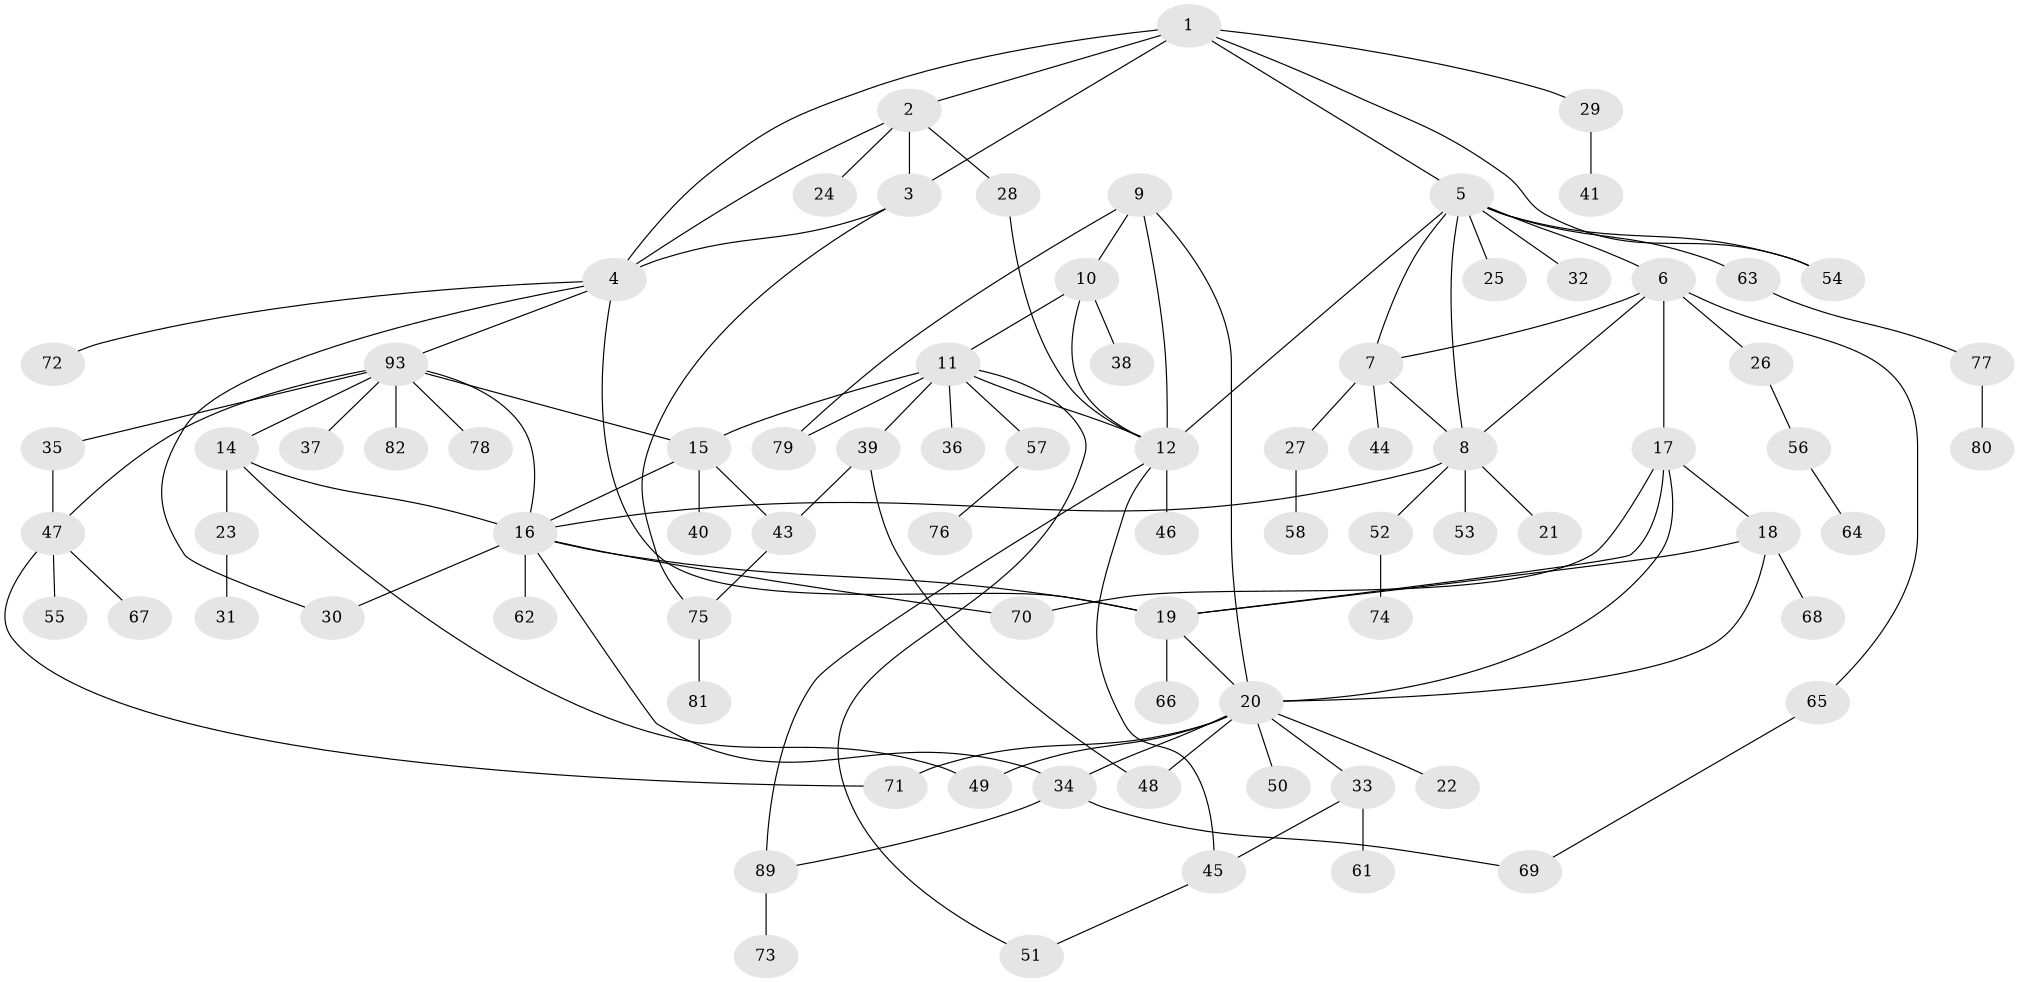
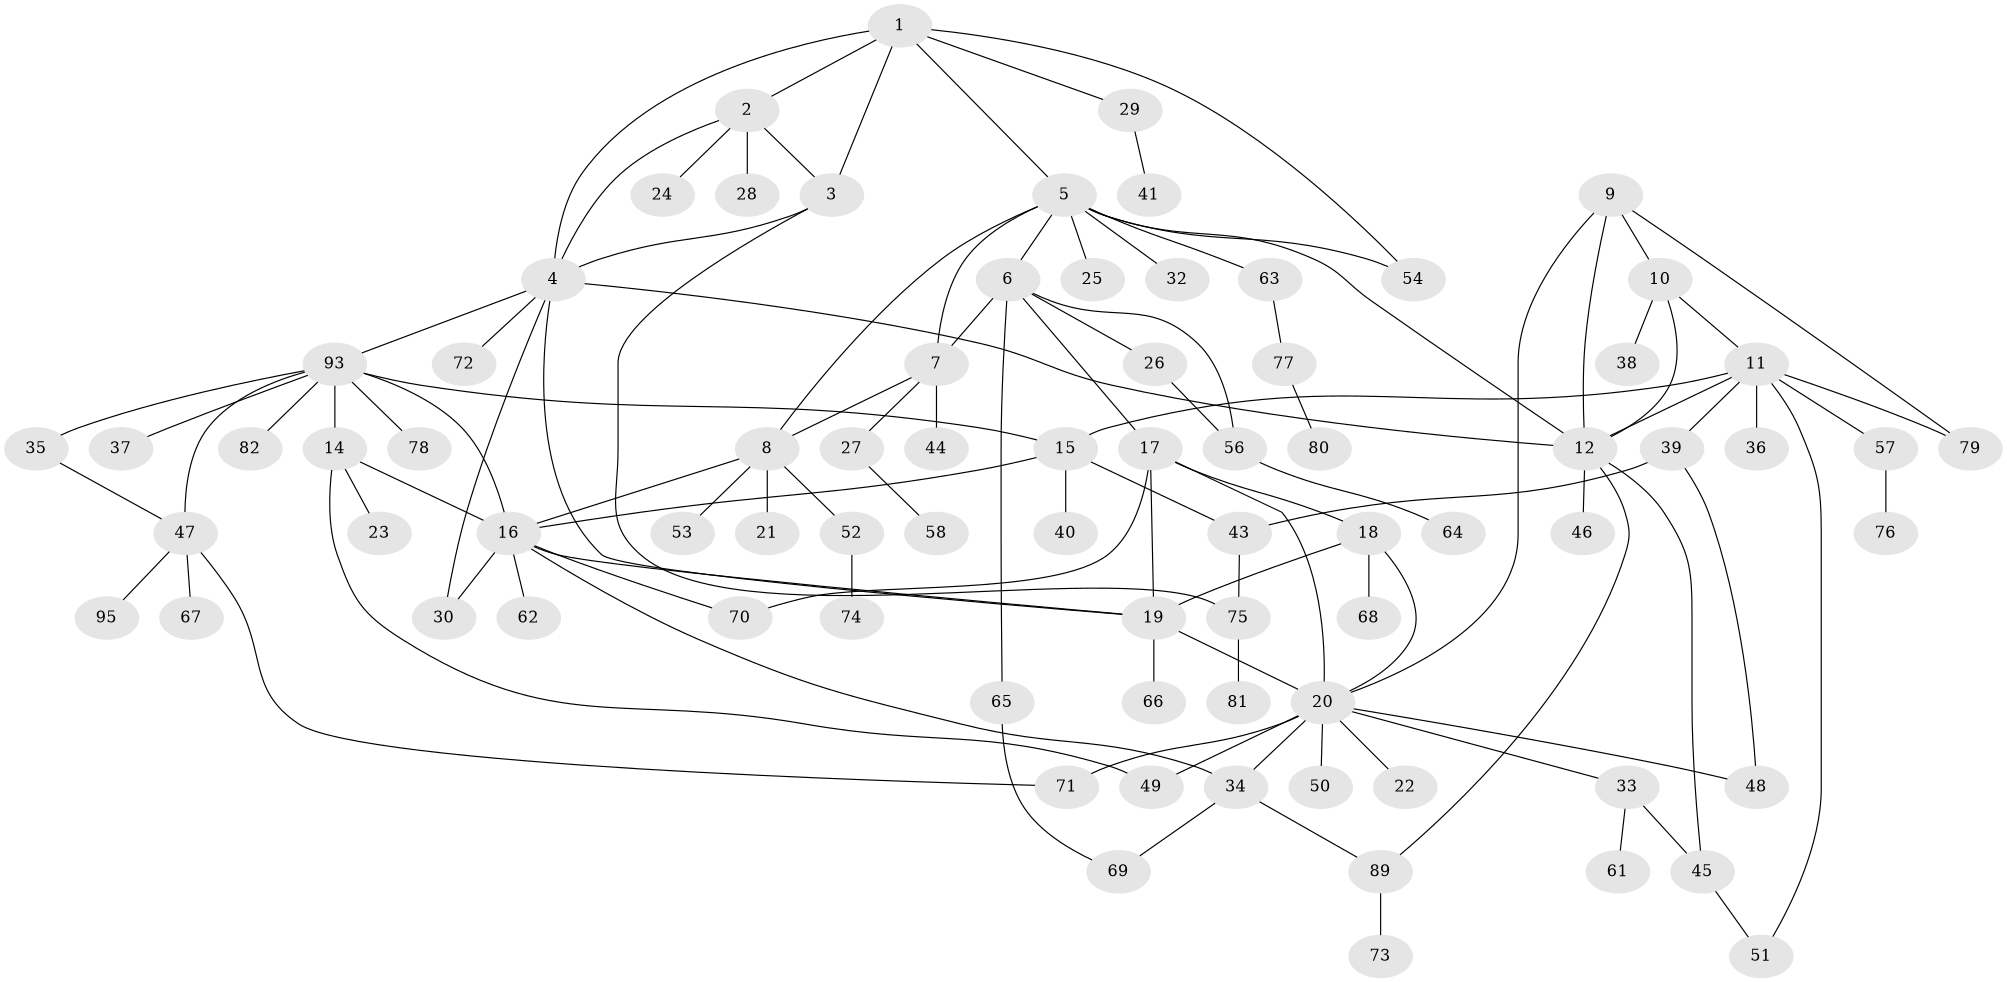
(1045, 346) -> (1067, 372)
(1565, 364) -> (1163, 321)
(55, 618) -> (107, 618)
(227, 618) -> none
